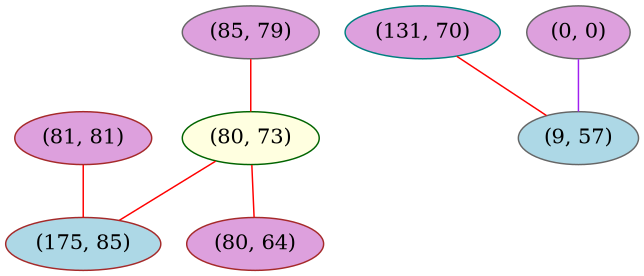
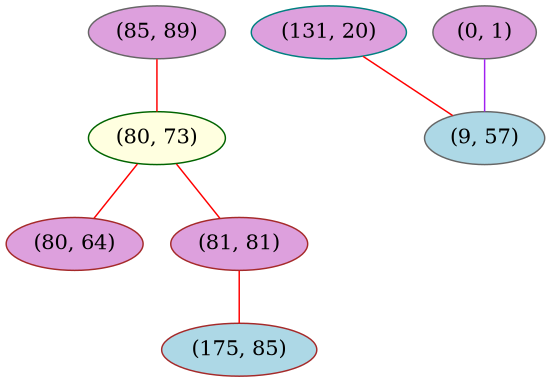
(251, 32) -> (157, 32)
(423, 32) -> (329, 32)
(578, 32) -> (485, 32)
(168, 191) -> (198, 191)
